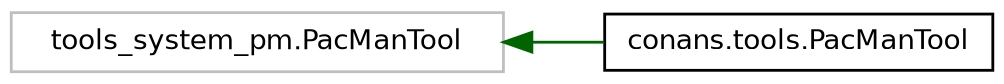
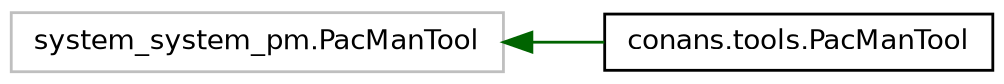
(257, 42) -> (257, 42)
